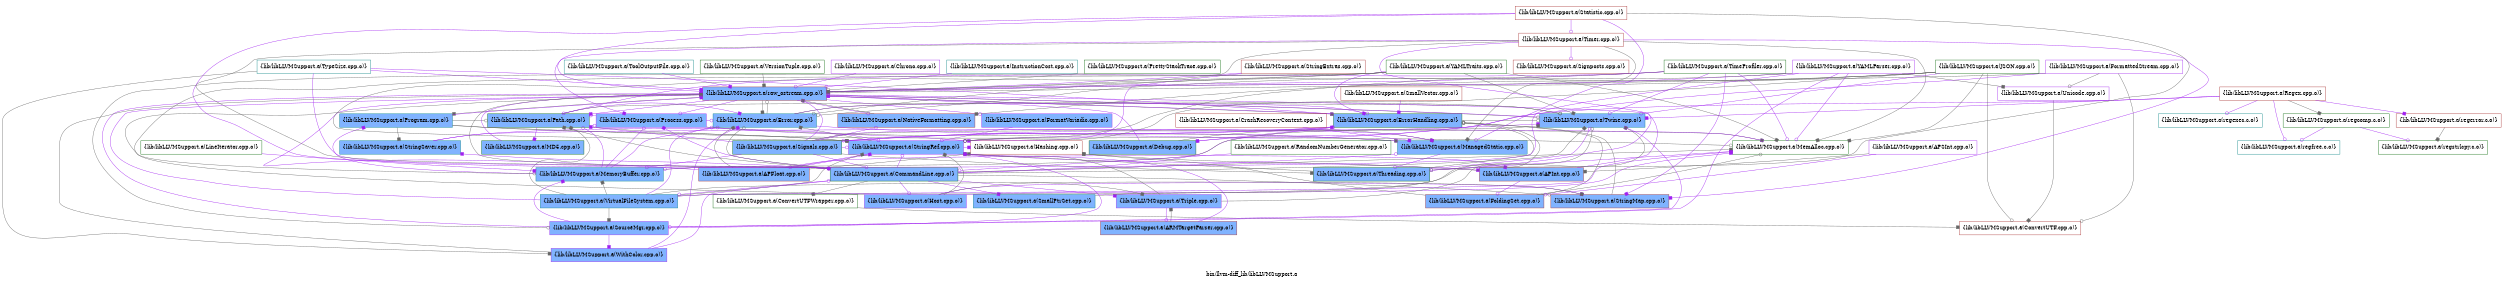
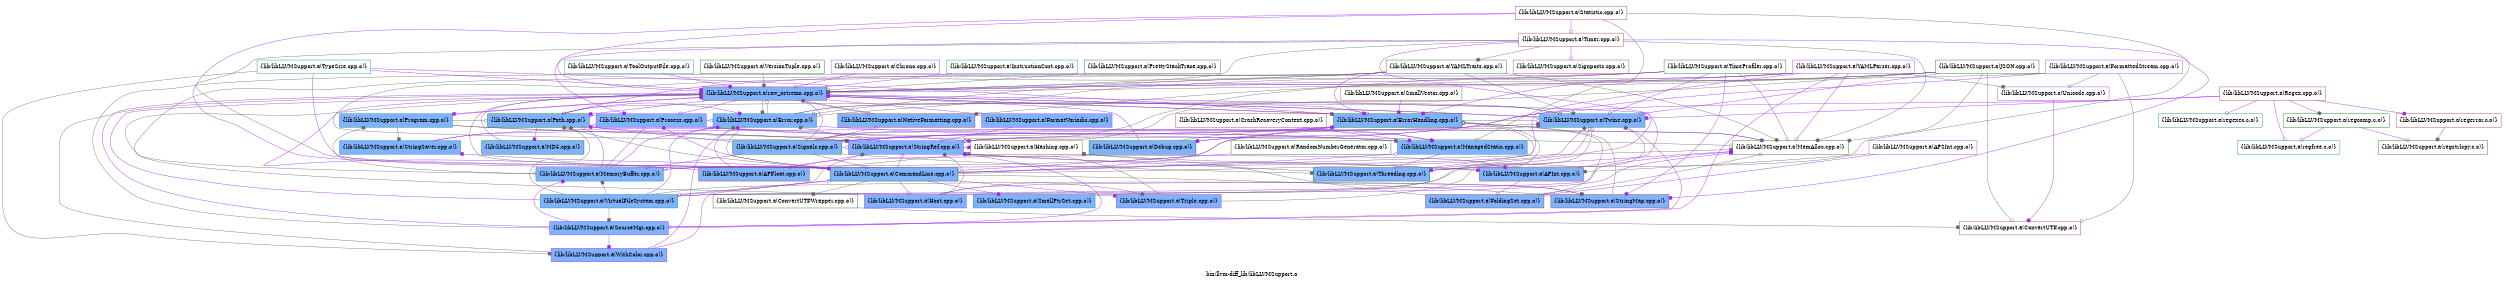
(1303, 67) -> none
none -> (1543, 88)
(1519, 90) -> (1511, 53)
(1586, 90) -> (1586, 90)
(1574, 102) -> (1574, 102)
(579, 105) -> (579, 105)
(717, 134) -> (717, 134)
(645, 141) -> (645, 141)
(201, 147) -> none
(830, 161) -> none
(2053, 163) -> (2053, 163)
(413, 169) -> (413, 169)
(1169, 228) -> none
